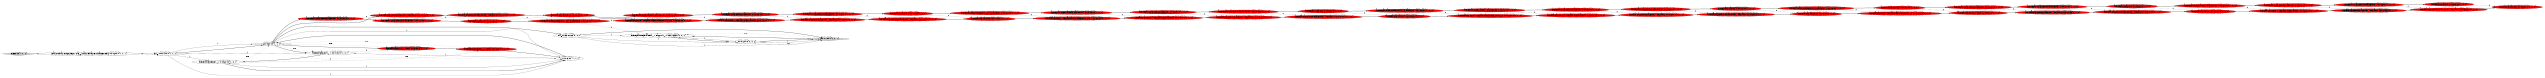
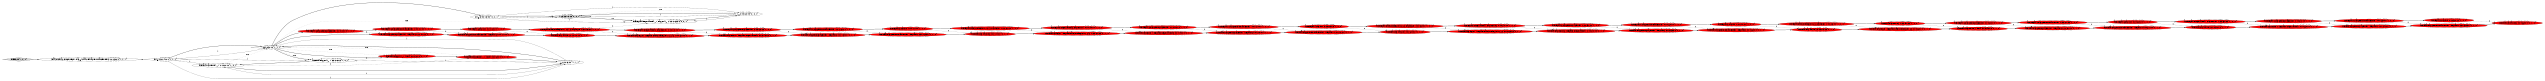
(746, 42) -> (748, 14)
(406, 58) -> (410, 22)
